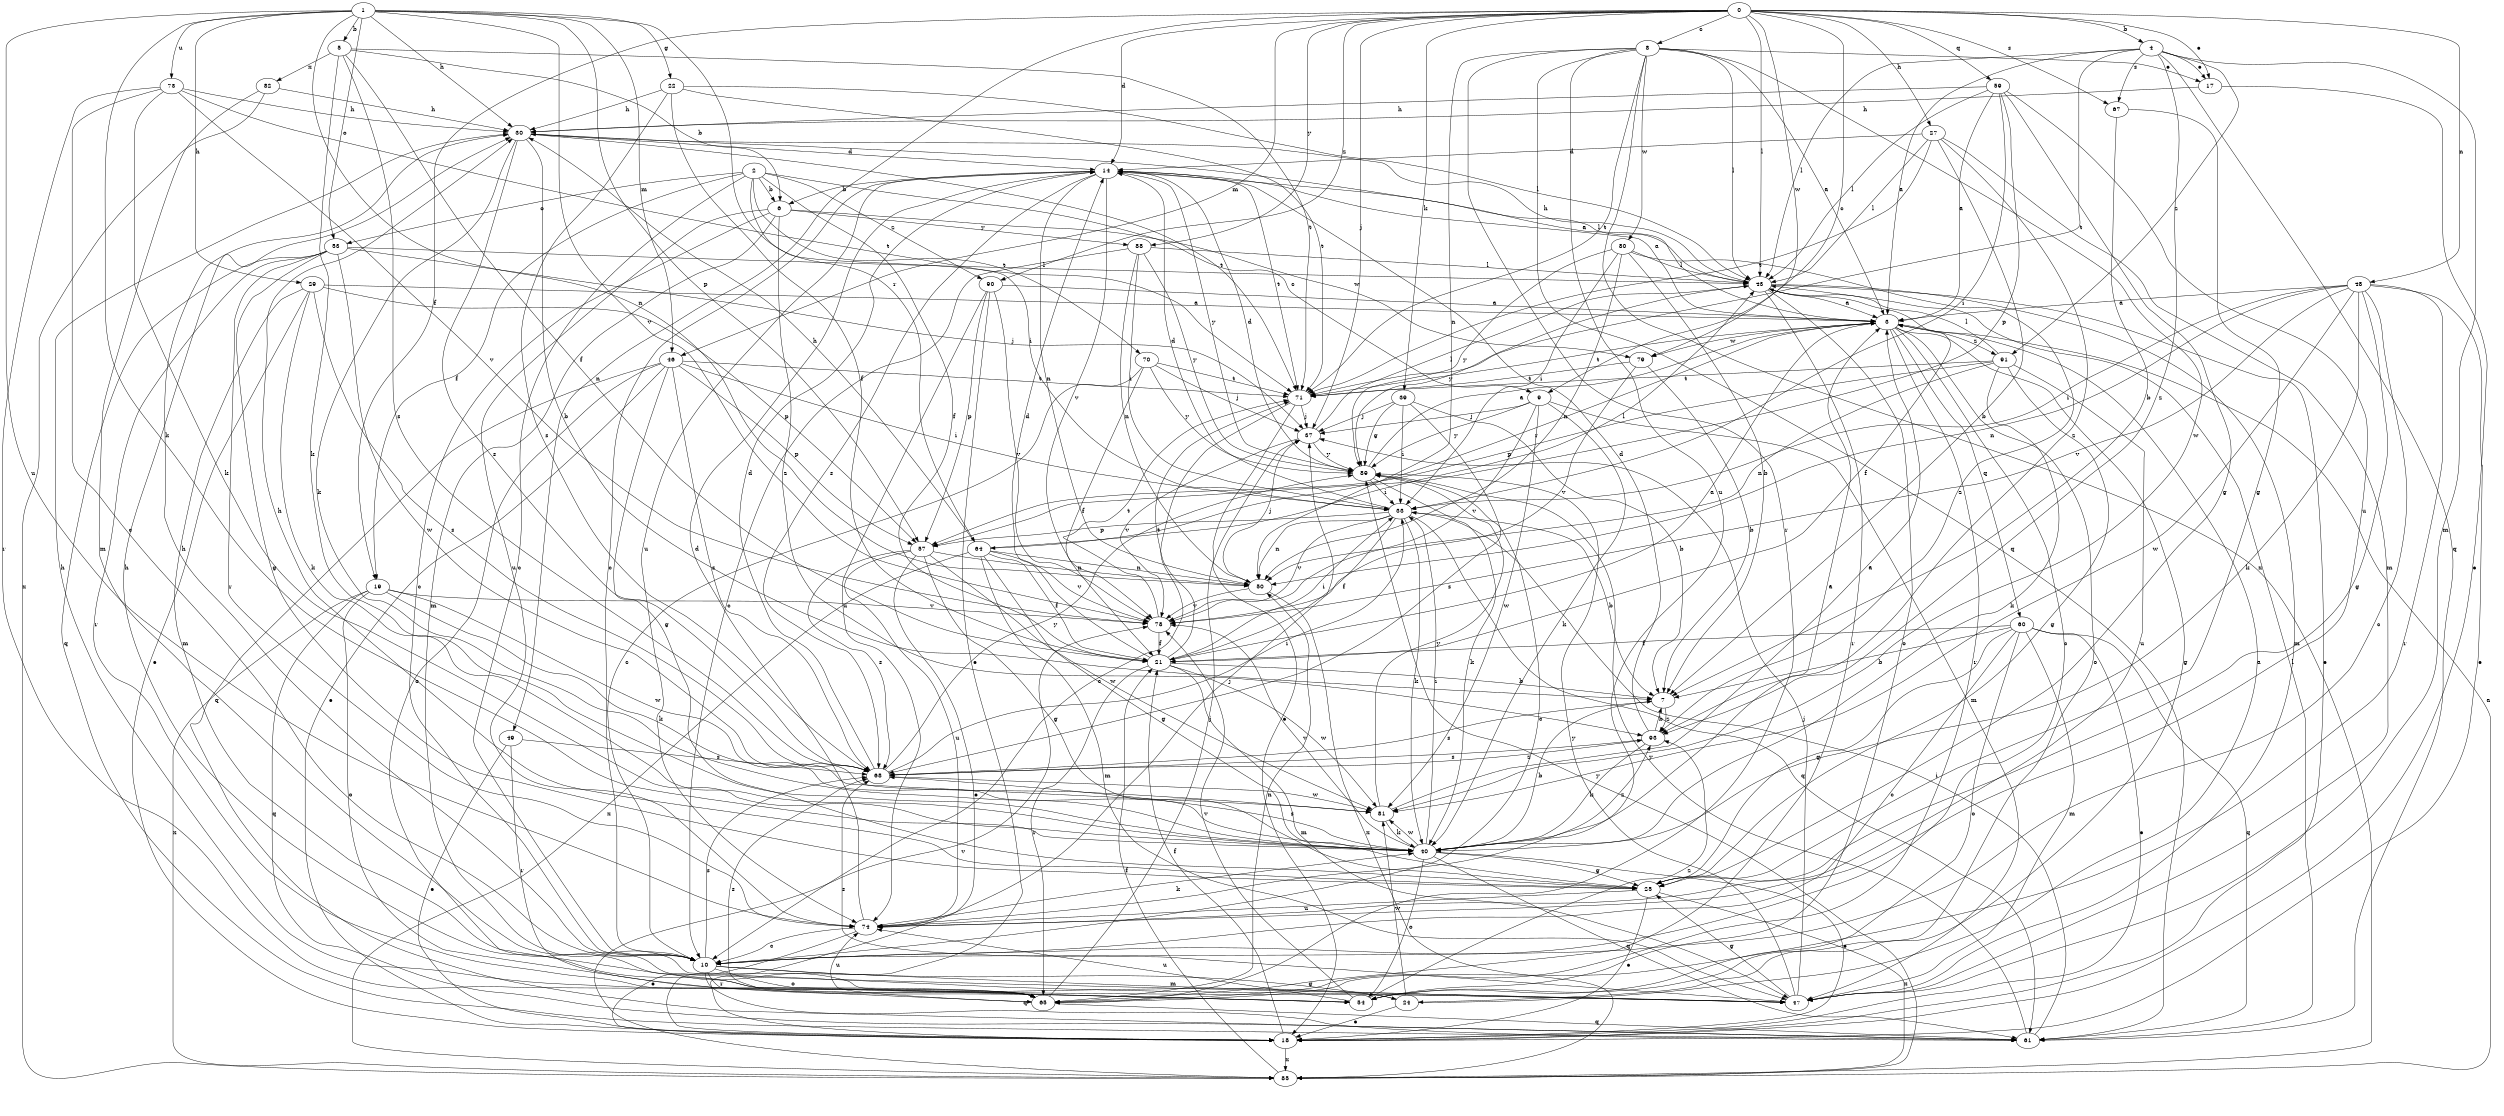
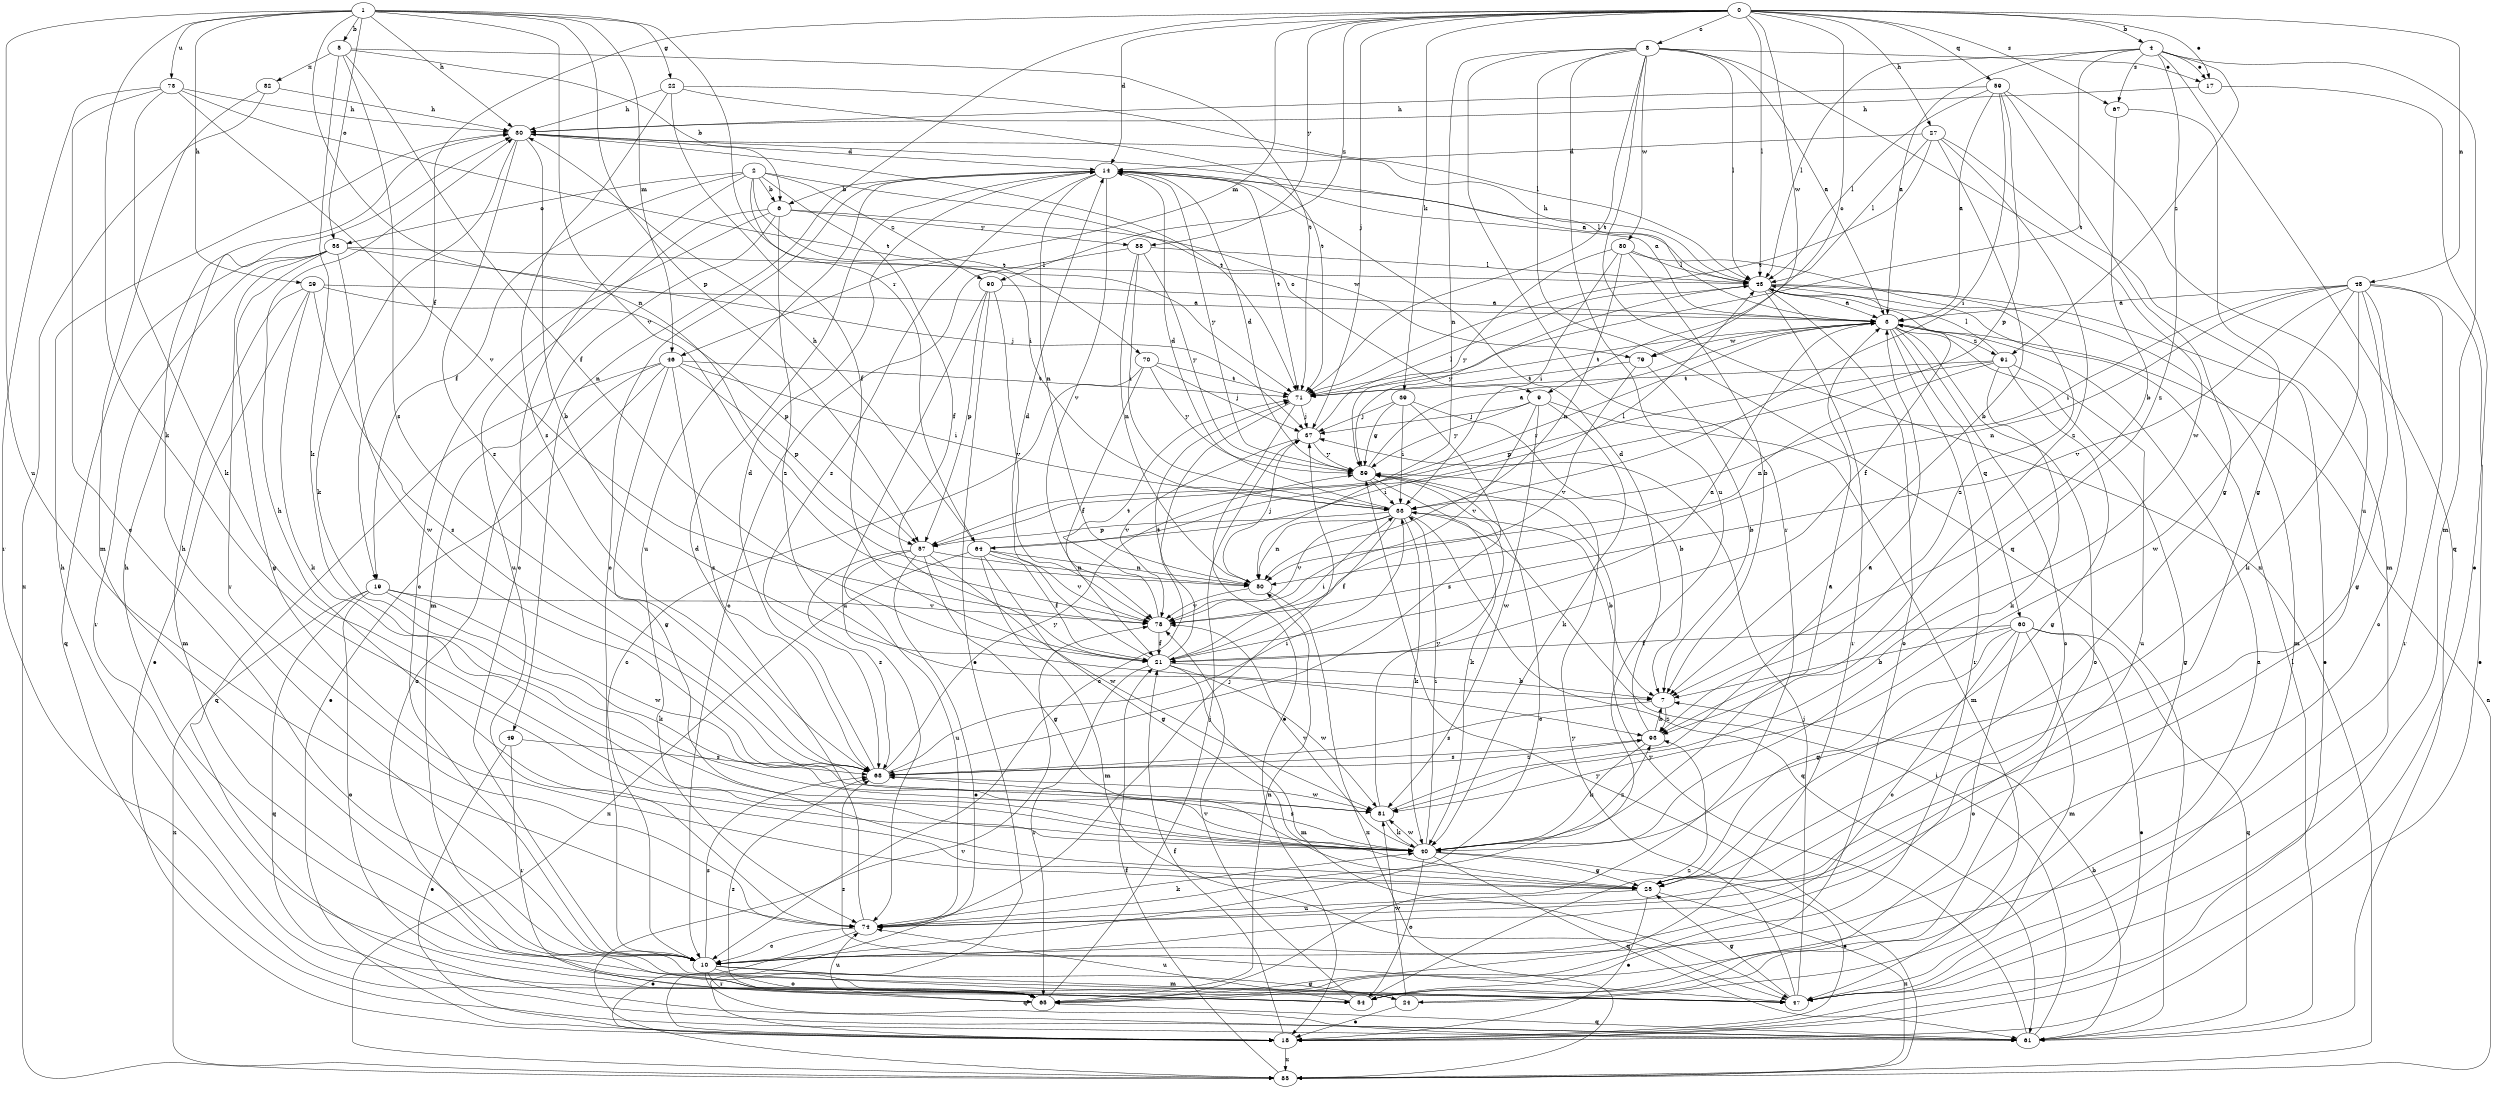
(1537, 774) -> (2012, 779)
